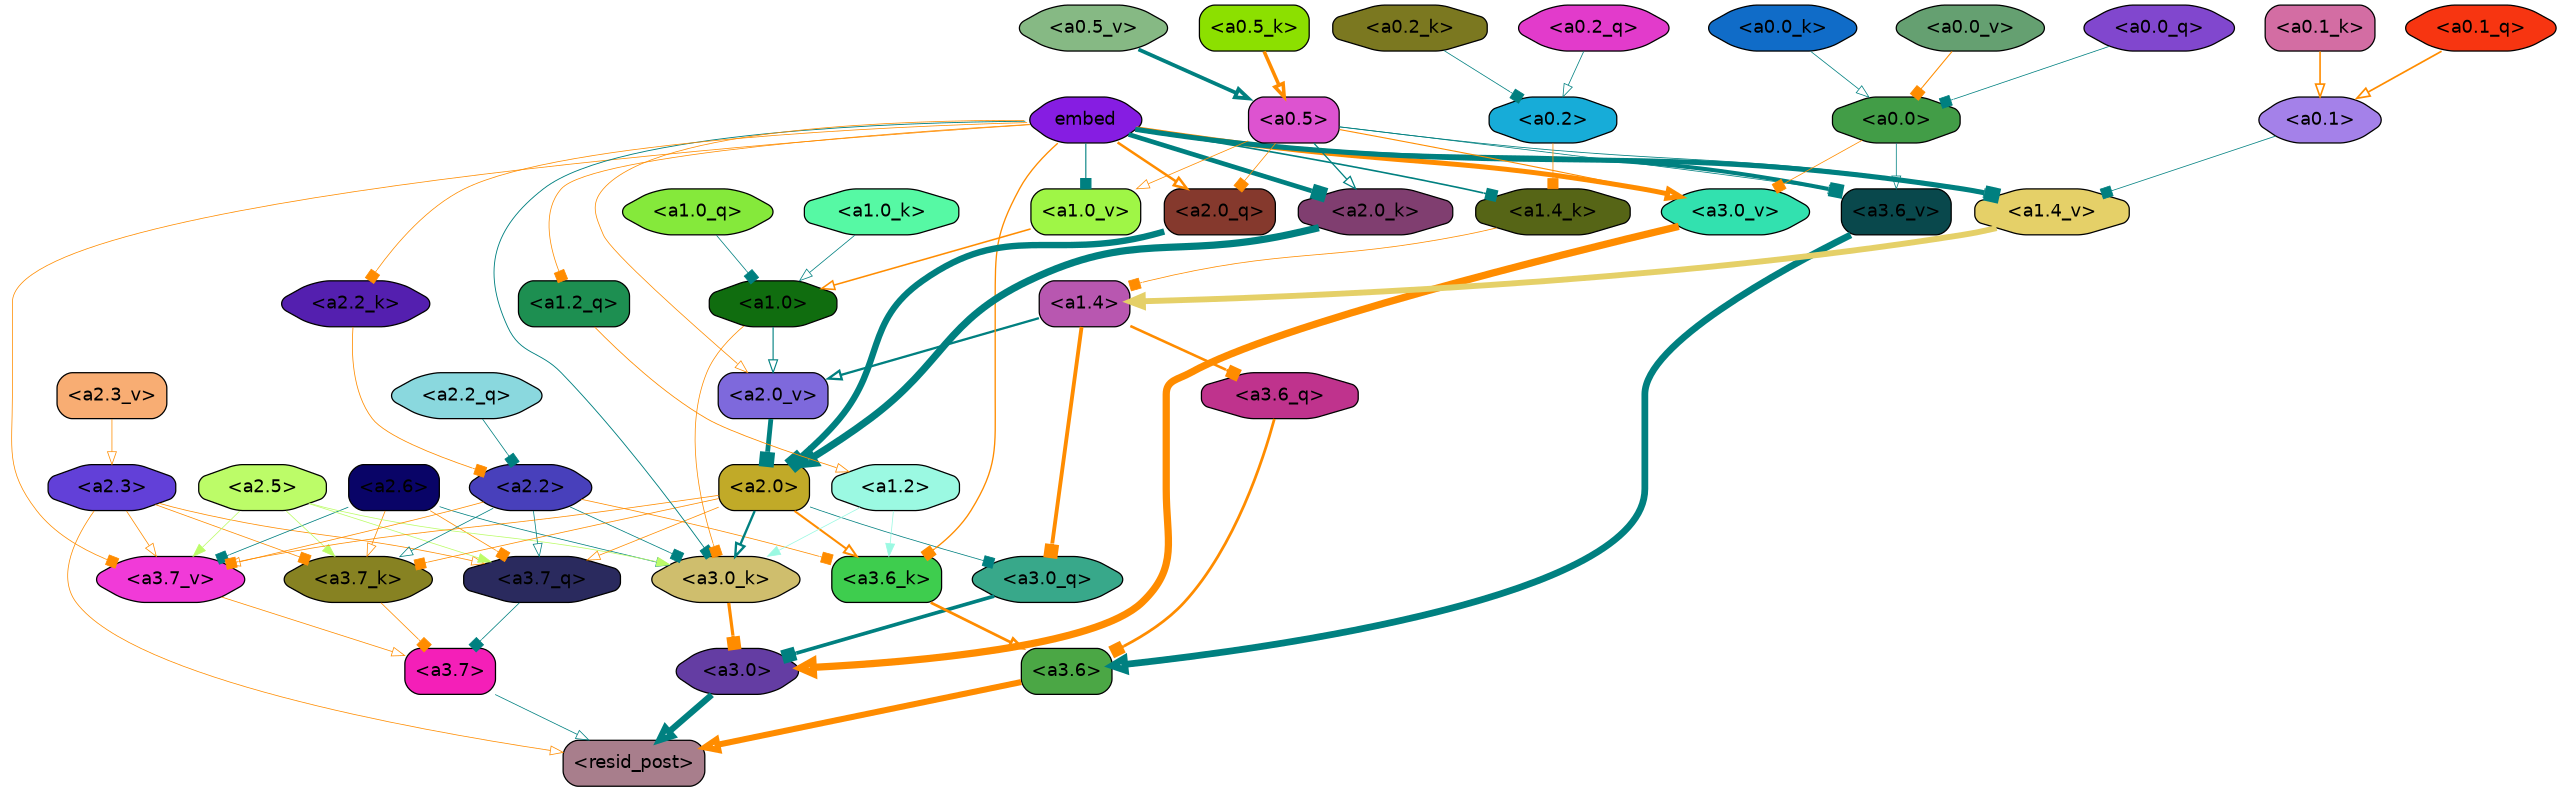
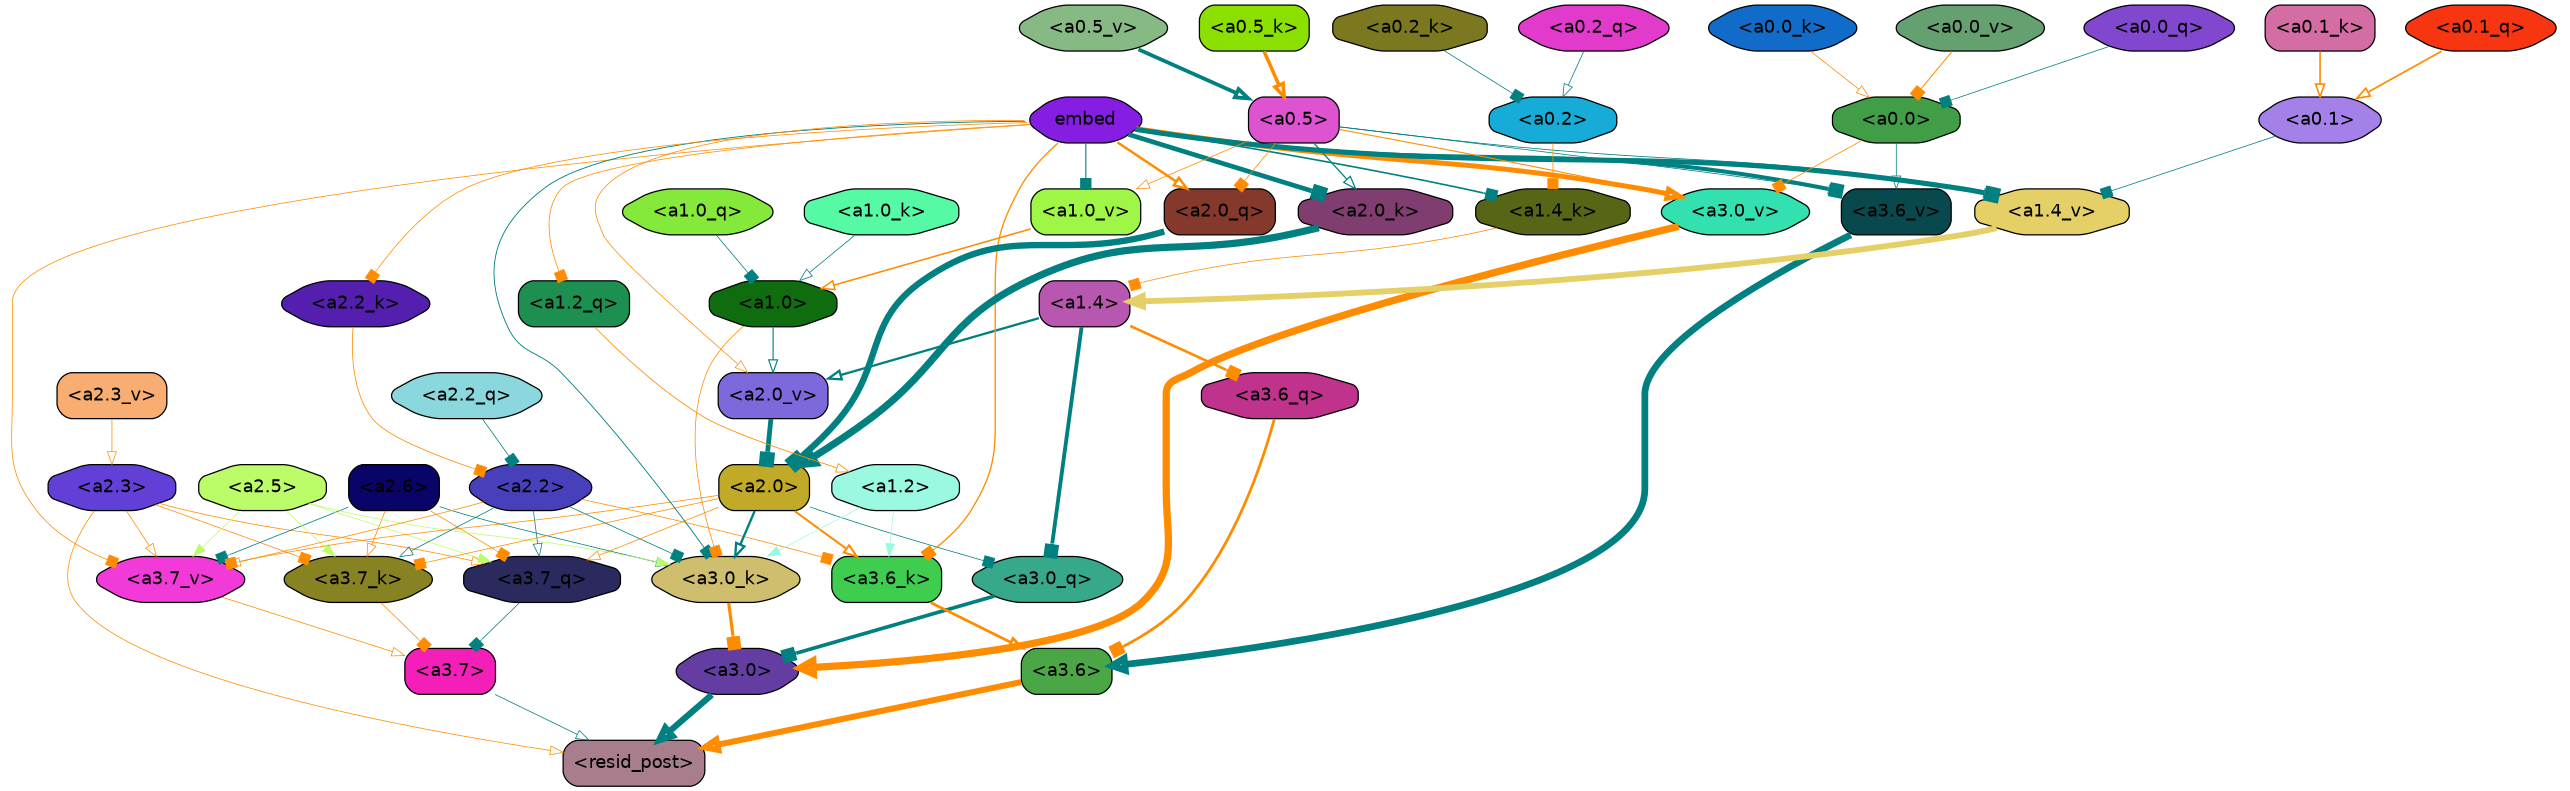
(1835, 70) -> (1835, 70)
(1067, 435) -> (1067, 435)
